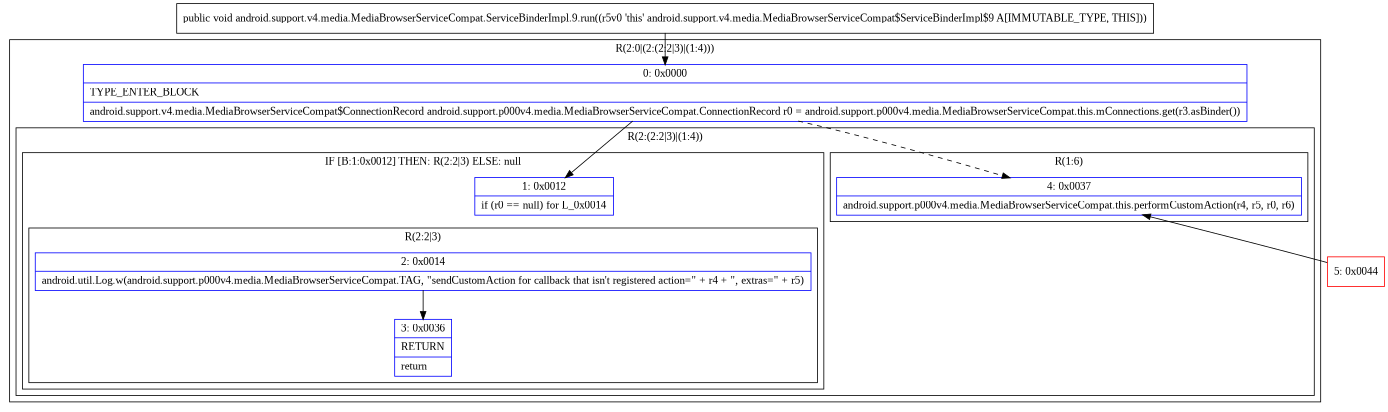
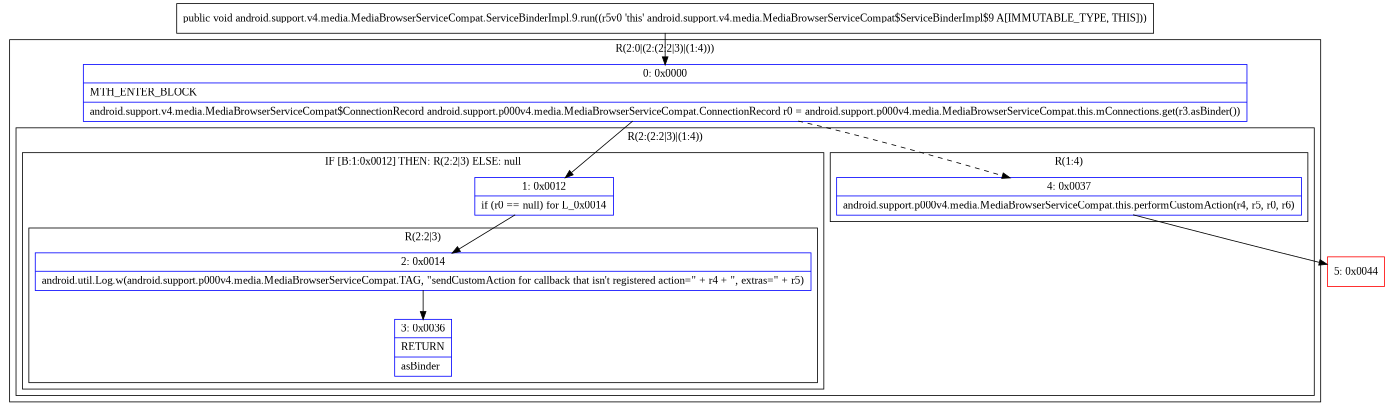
(145, 92) -> (143, 92)
(1069, 162) -> (1069, 162)
none -> (484, 234)
(1239, 239) -> (1226, 239)
(414, 366) -> (421, 366)
